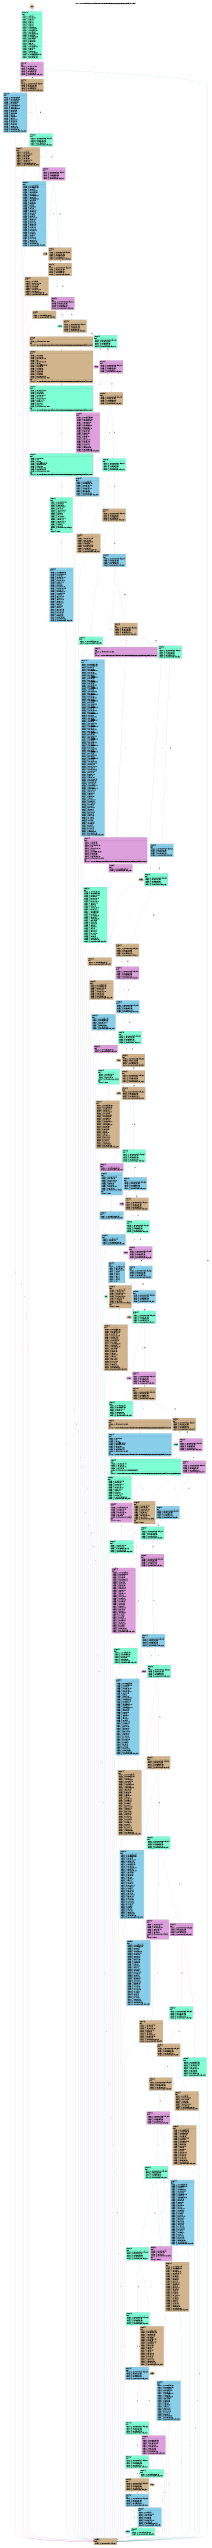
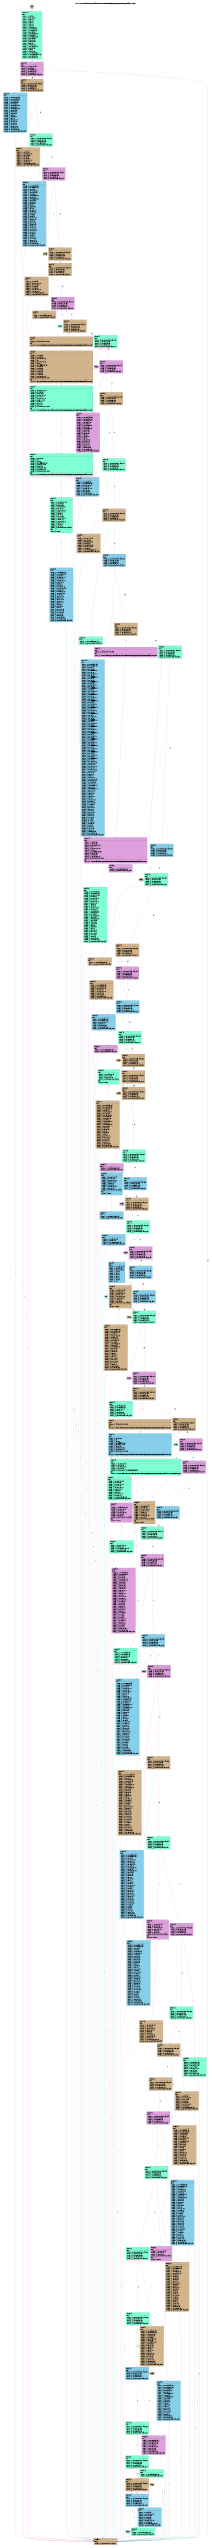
(159, 1671) -> (159, 1671)
